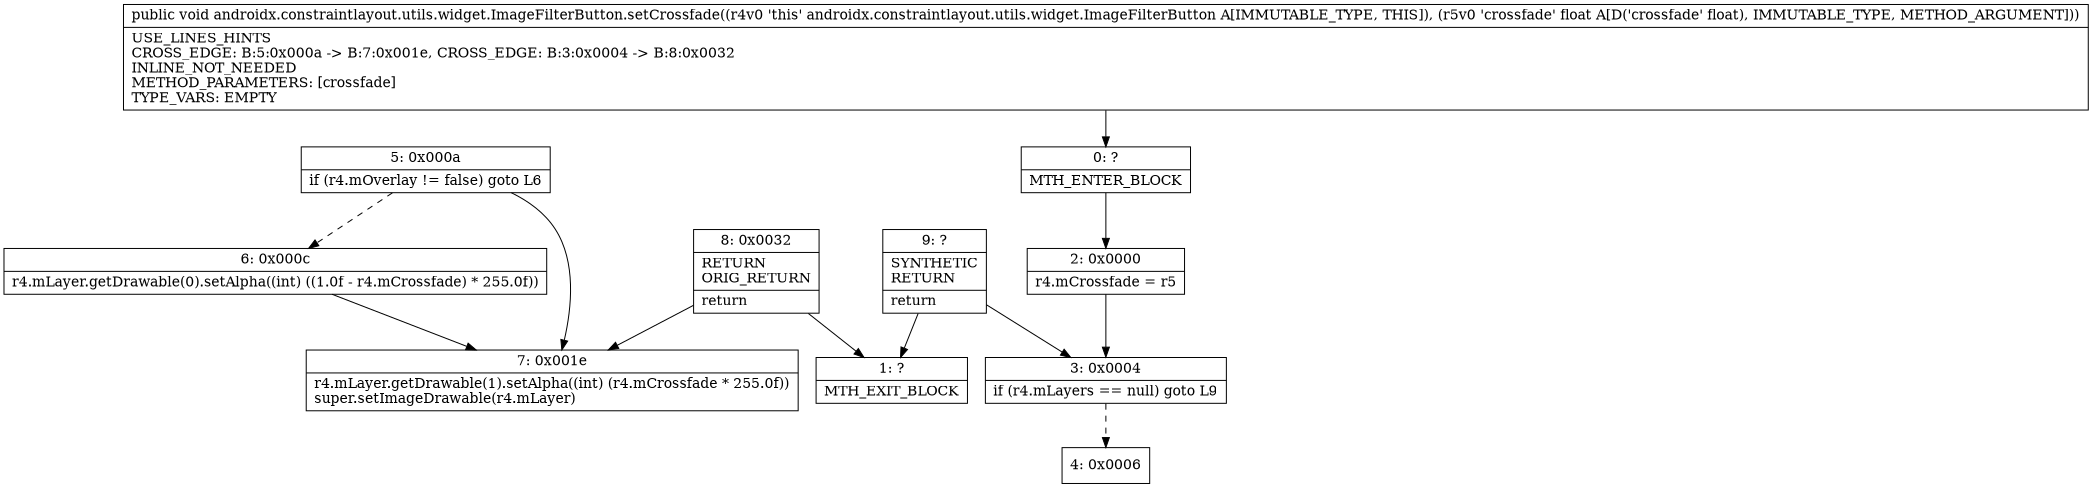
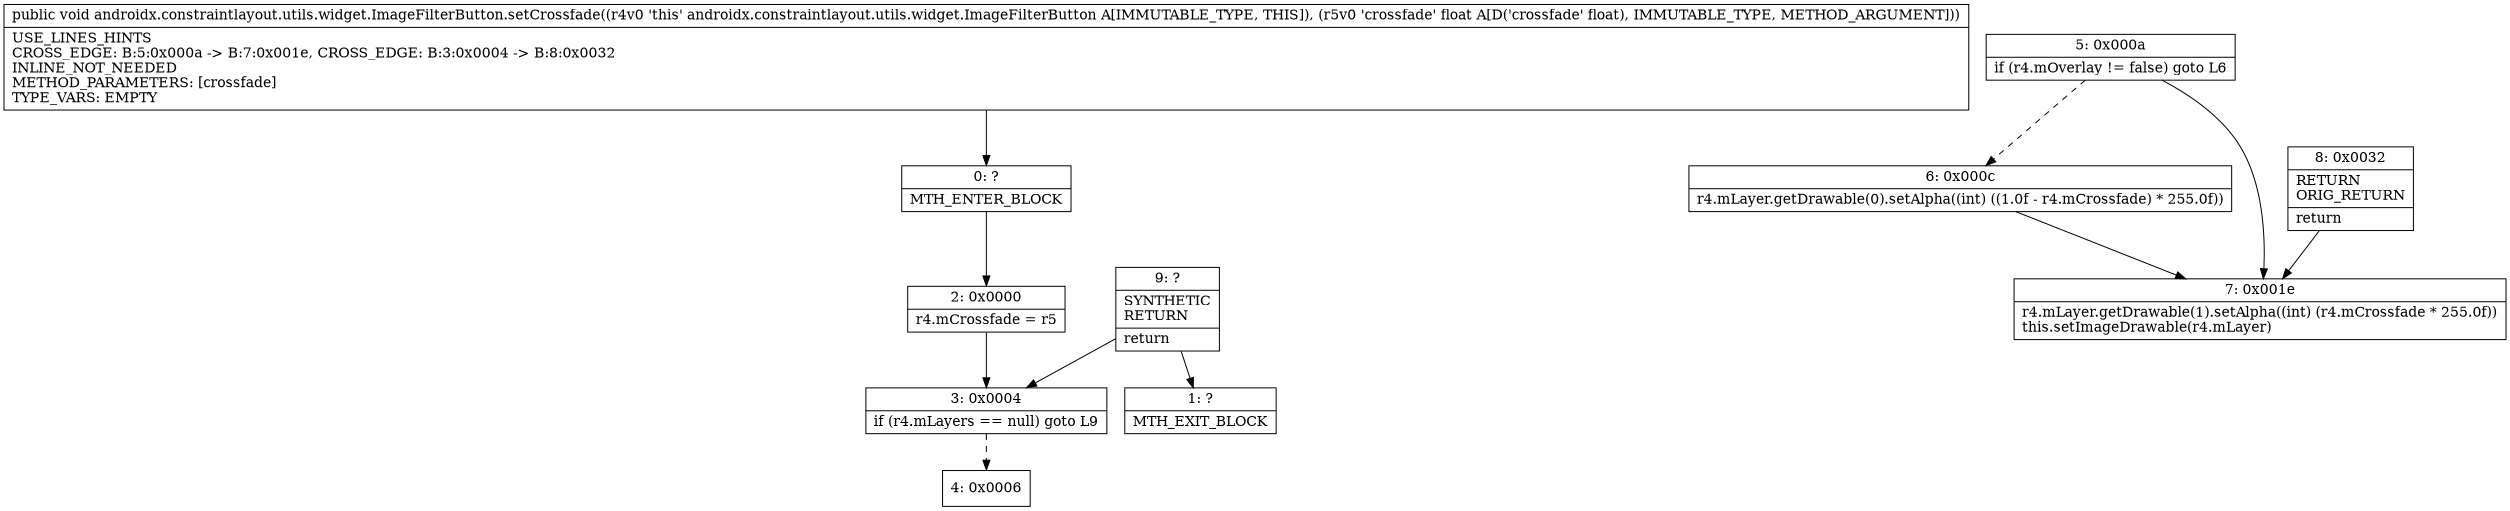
(832, 332) -> none
(445, 399) -> (2147, 328)
